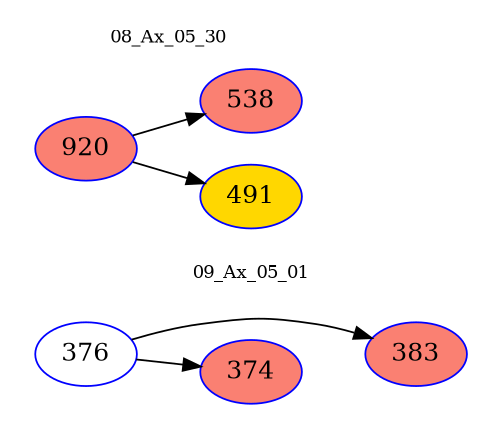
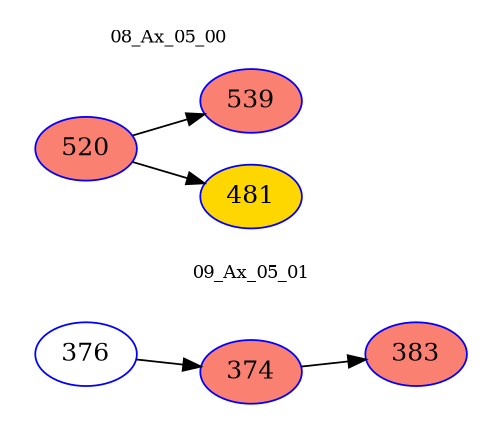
(169, 38) -> (169, 38)
(251, 101) -> (251, 101)
(86, 149) -> (86, 149)
(251, 197) -> (251, 197)
(243, 319) -> (325, 364)
